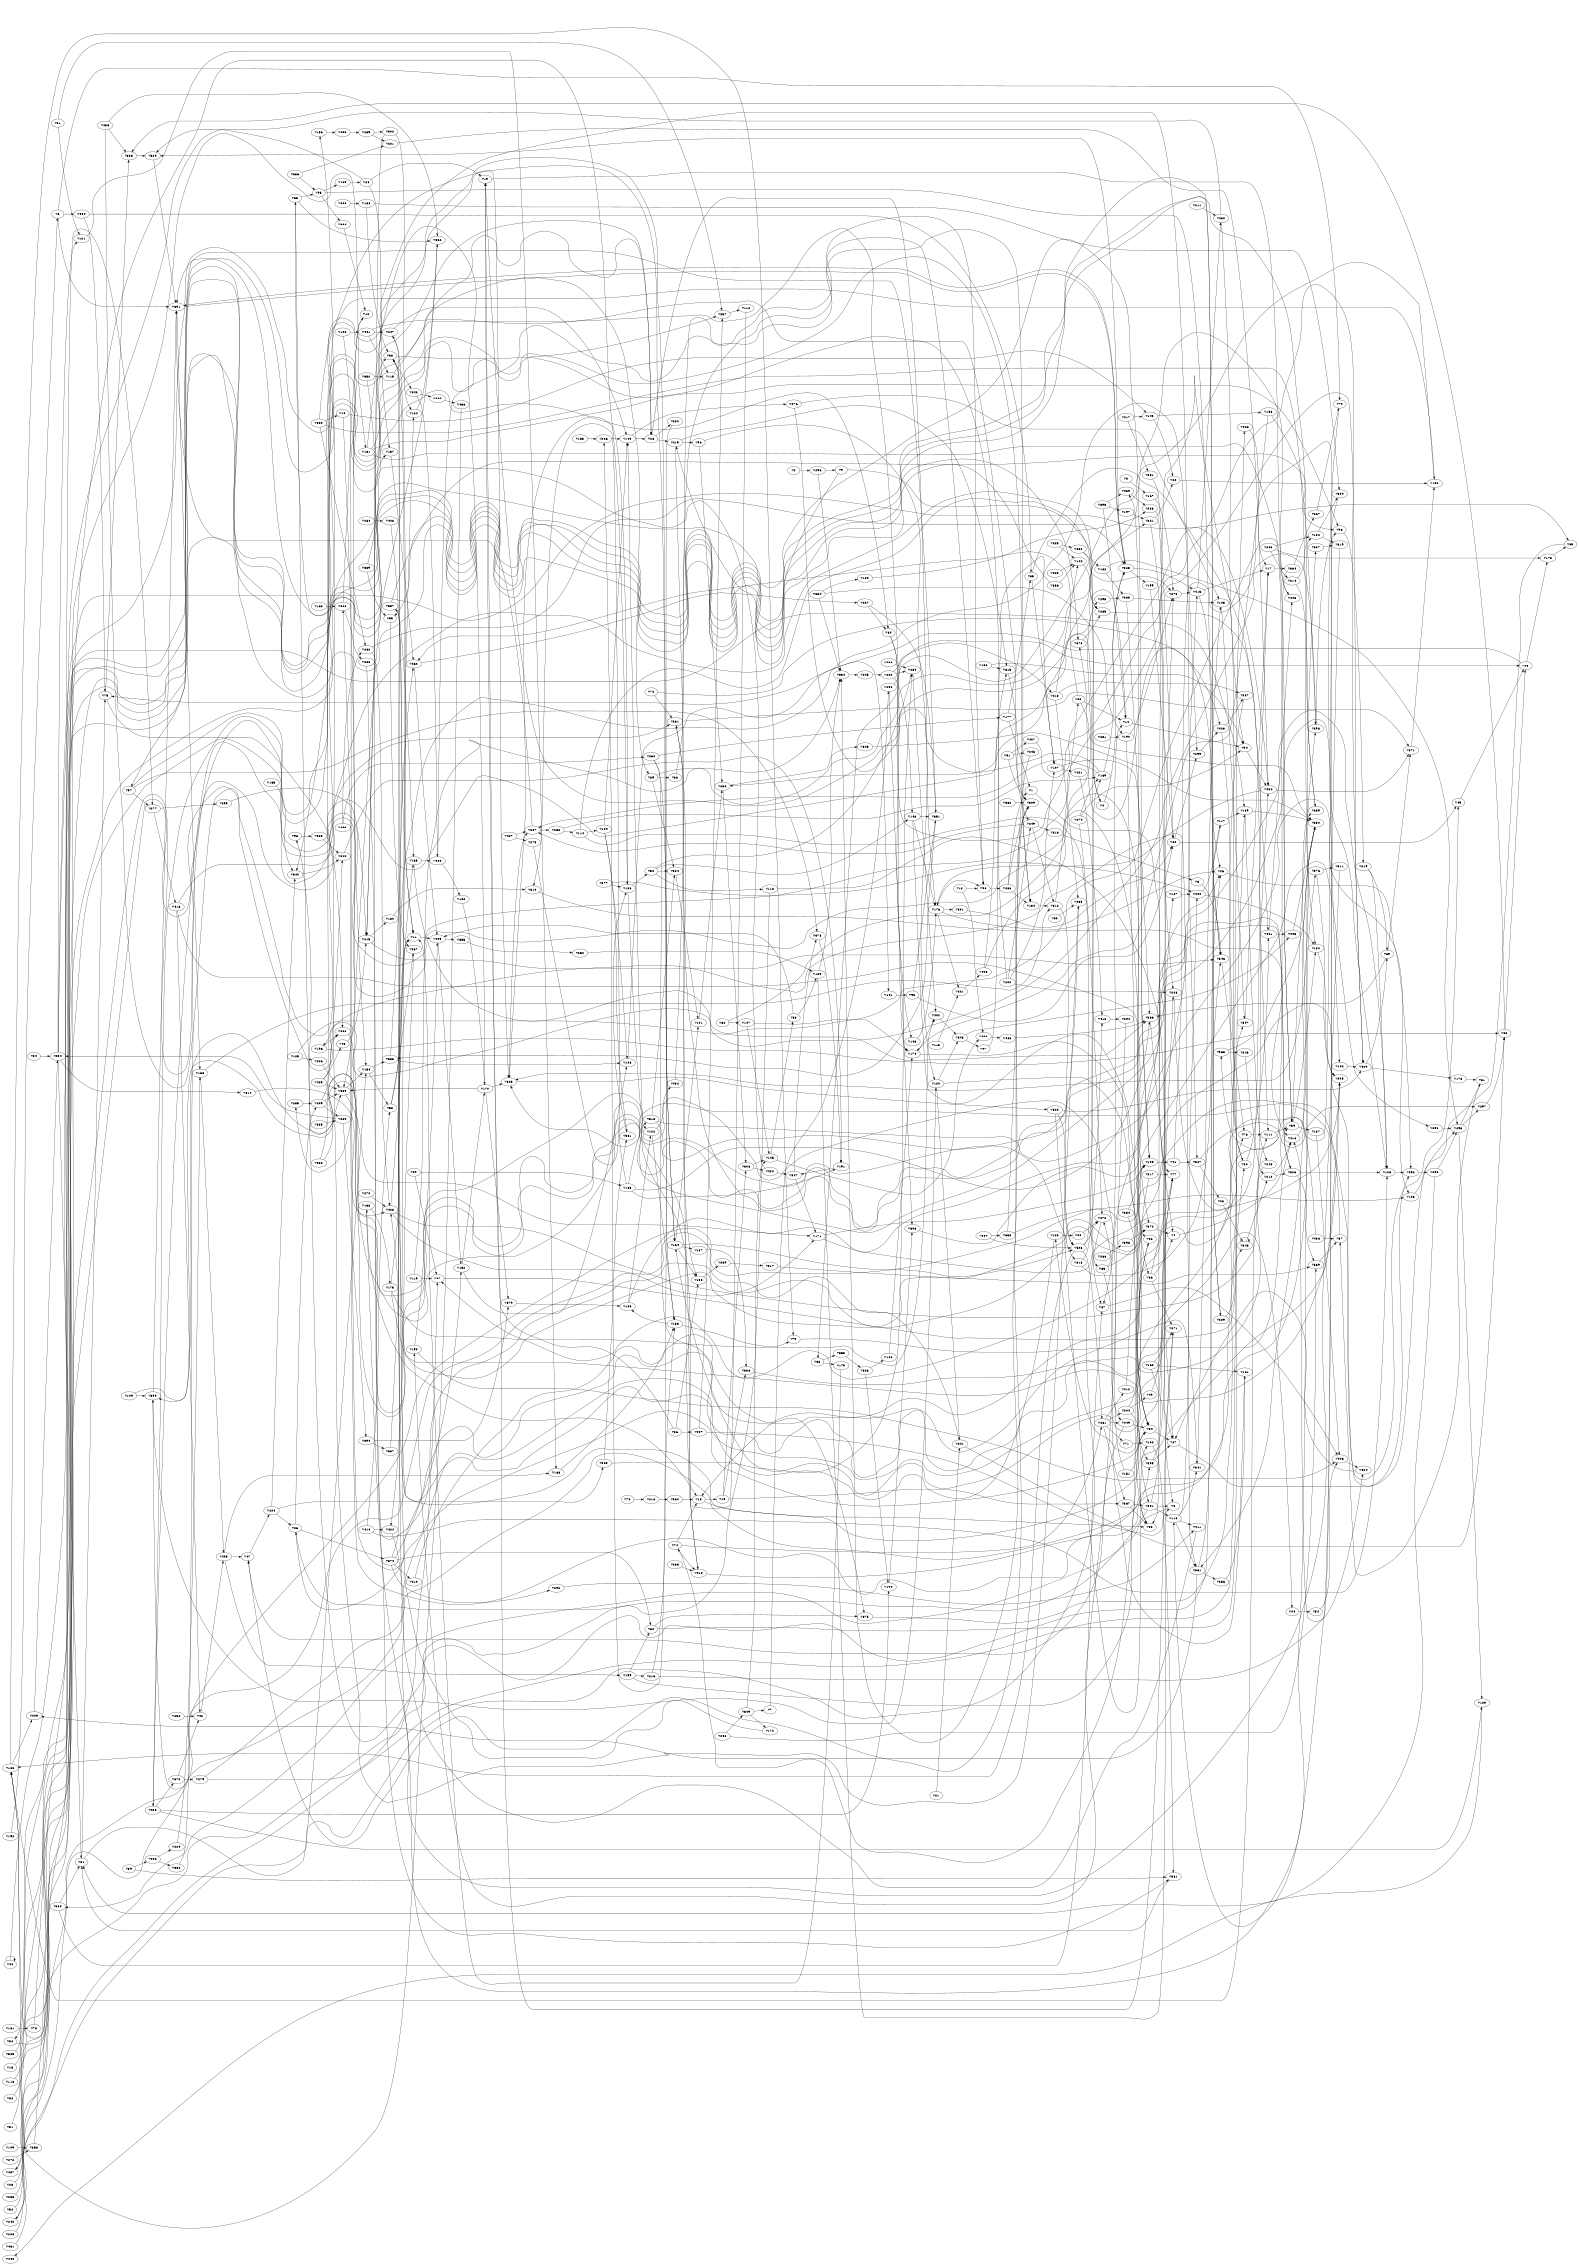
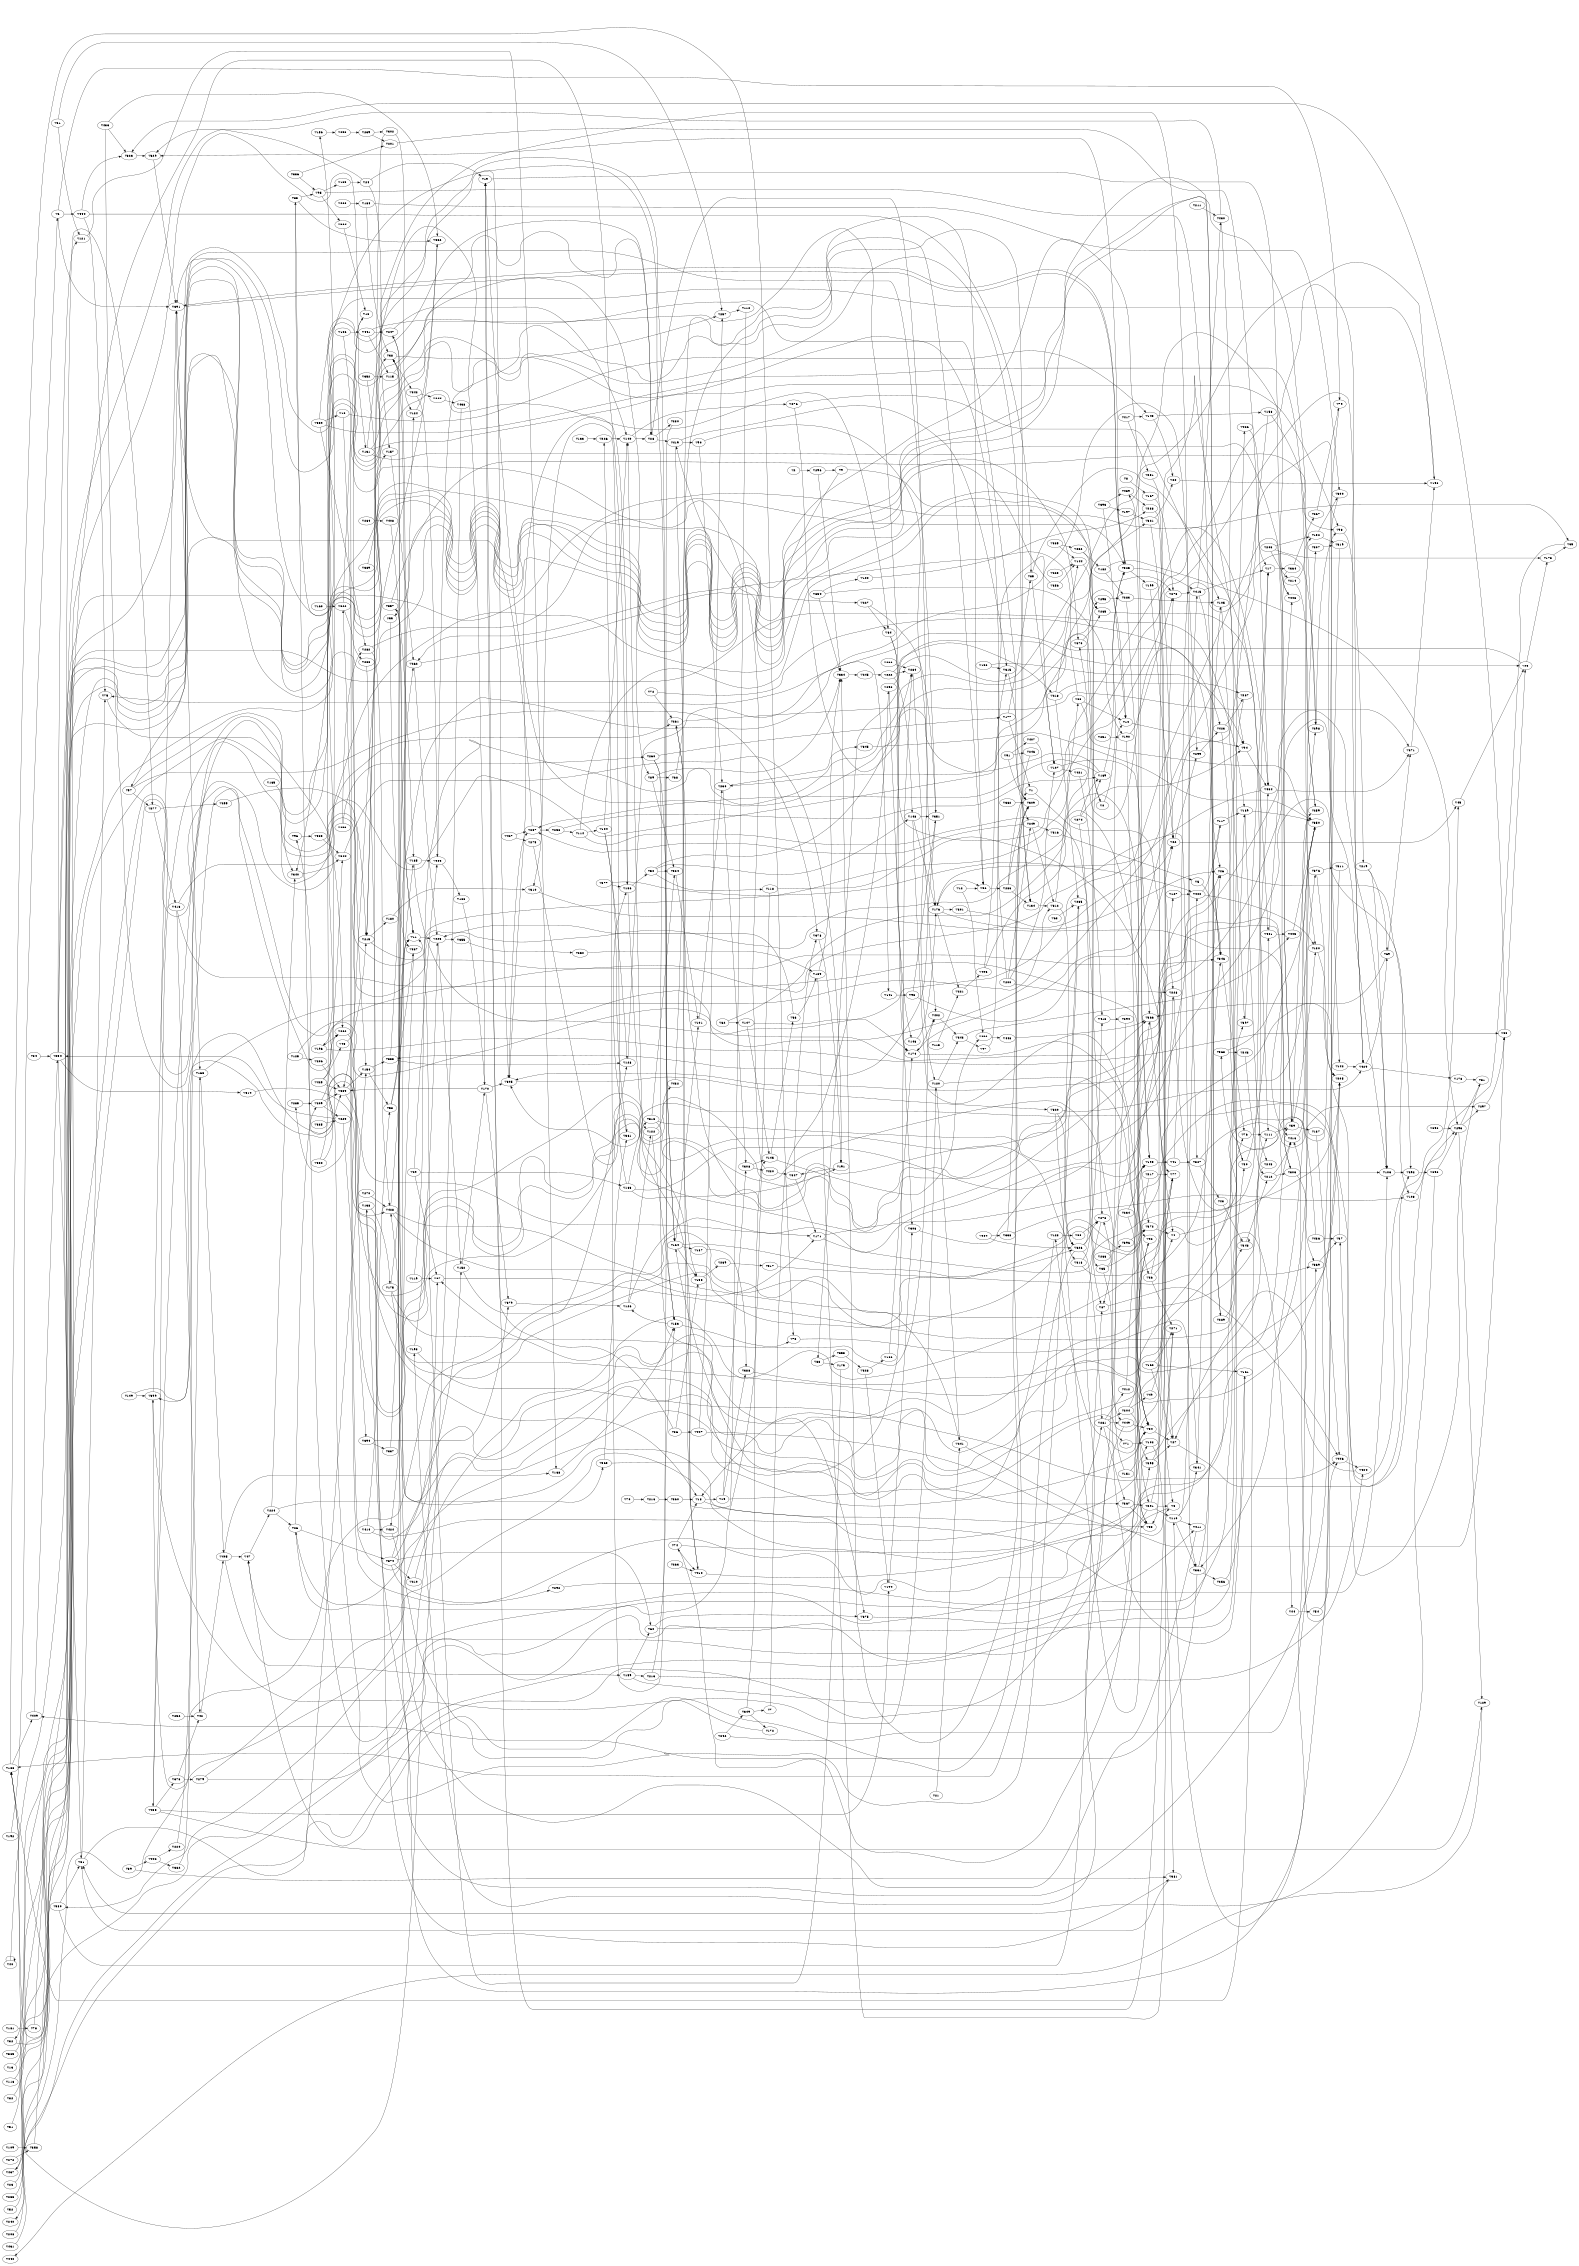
(117, 427) -> (91, 176)
(373, 593) -> none
none -> (421, 1048)
(645, 1242) -> none
